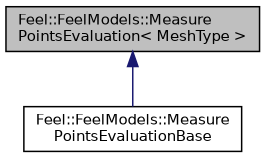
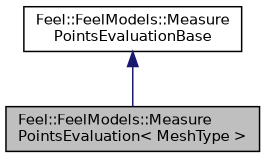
(133, 87) -> (133, 87)
